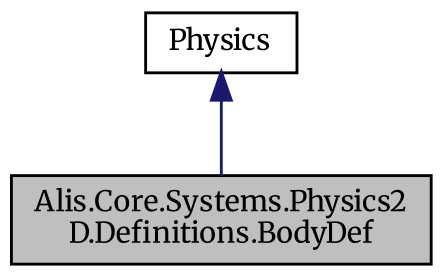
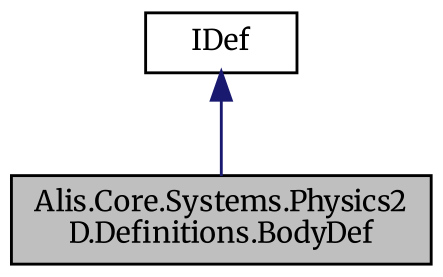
(221, 43) -> (221, 43)
